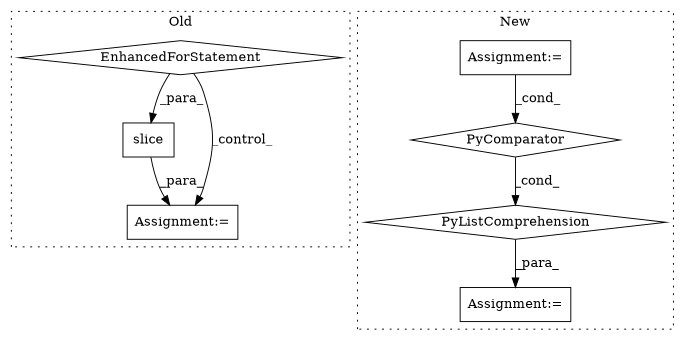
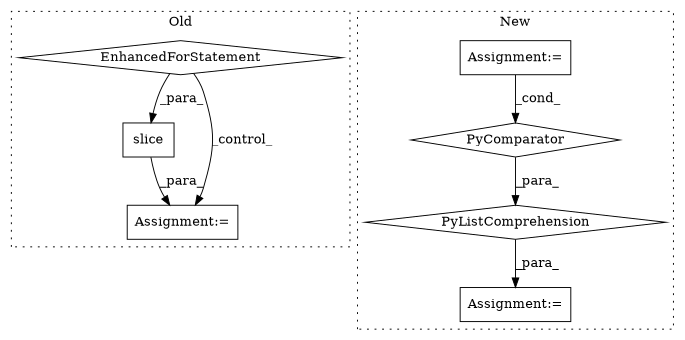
(537, 181) -> (537, 181)
